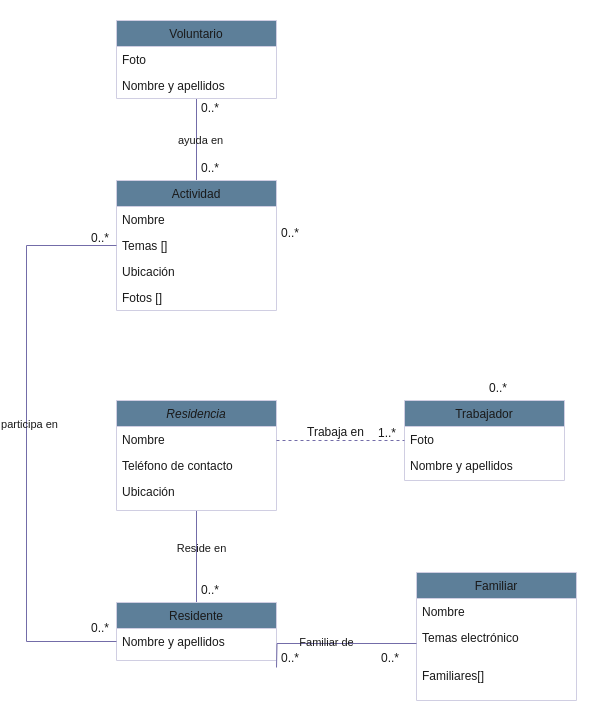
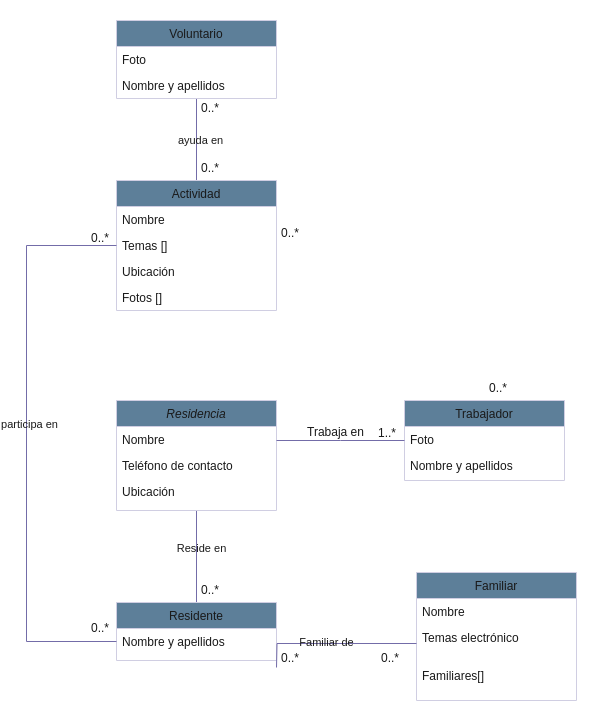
(340, 441) -> (340, 441)
